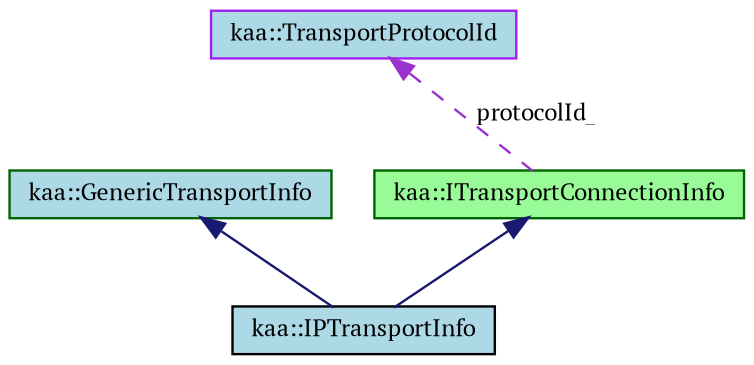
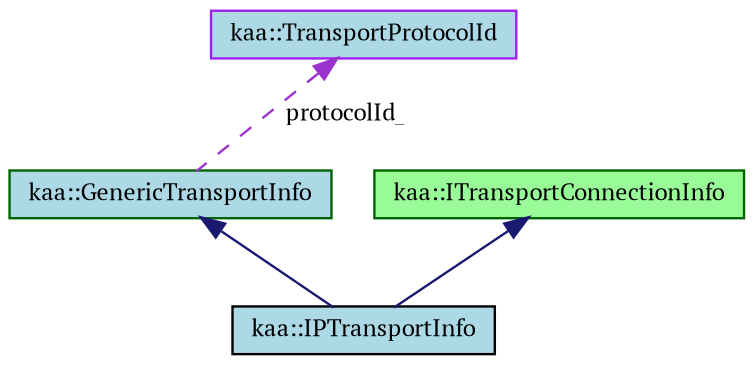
(471, 122) -> (257, 122)
